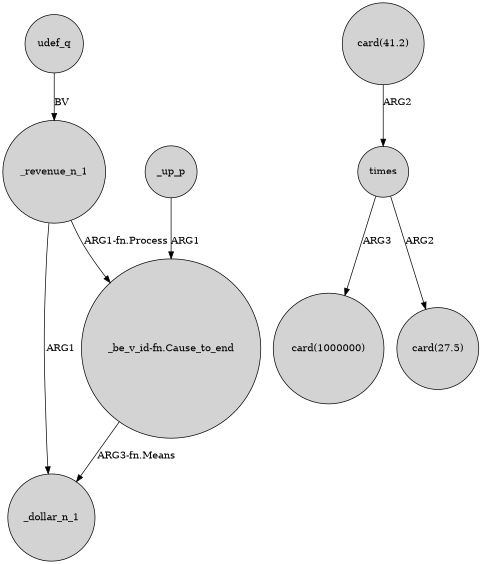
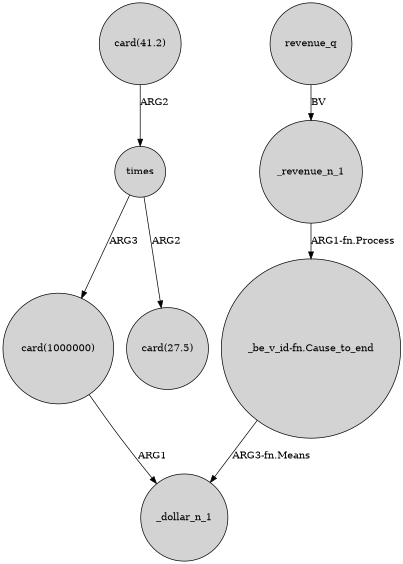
(54, 44) -> (311, 44)
(171, 172) -> none
(44, 345) -> (120, 437)
